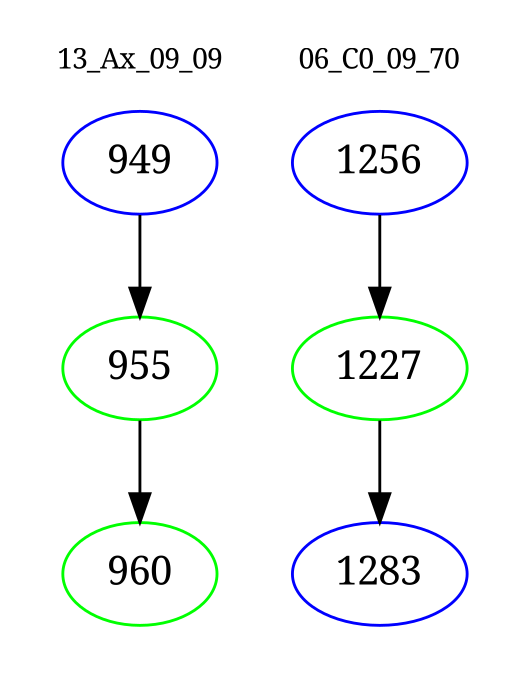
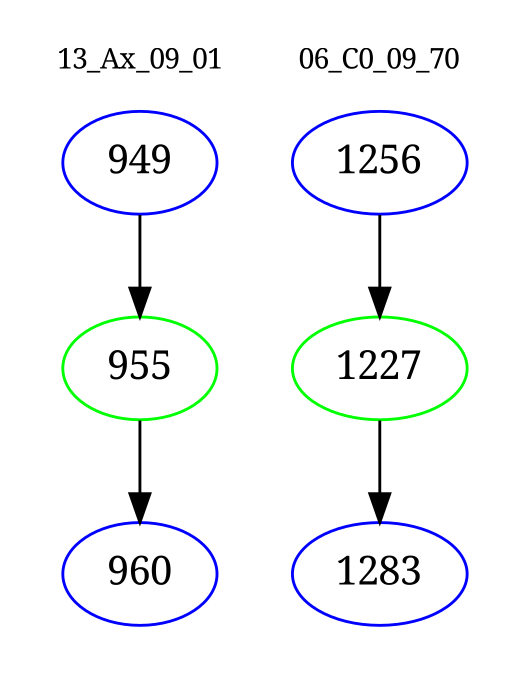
(140, 61) -> (140, 61)
(140, 574) -> (140, 574)
